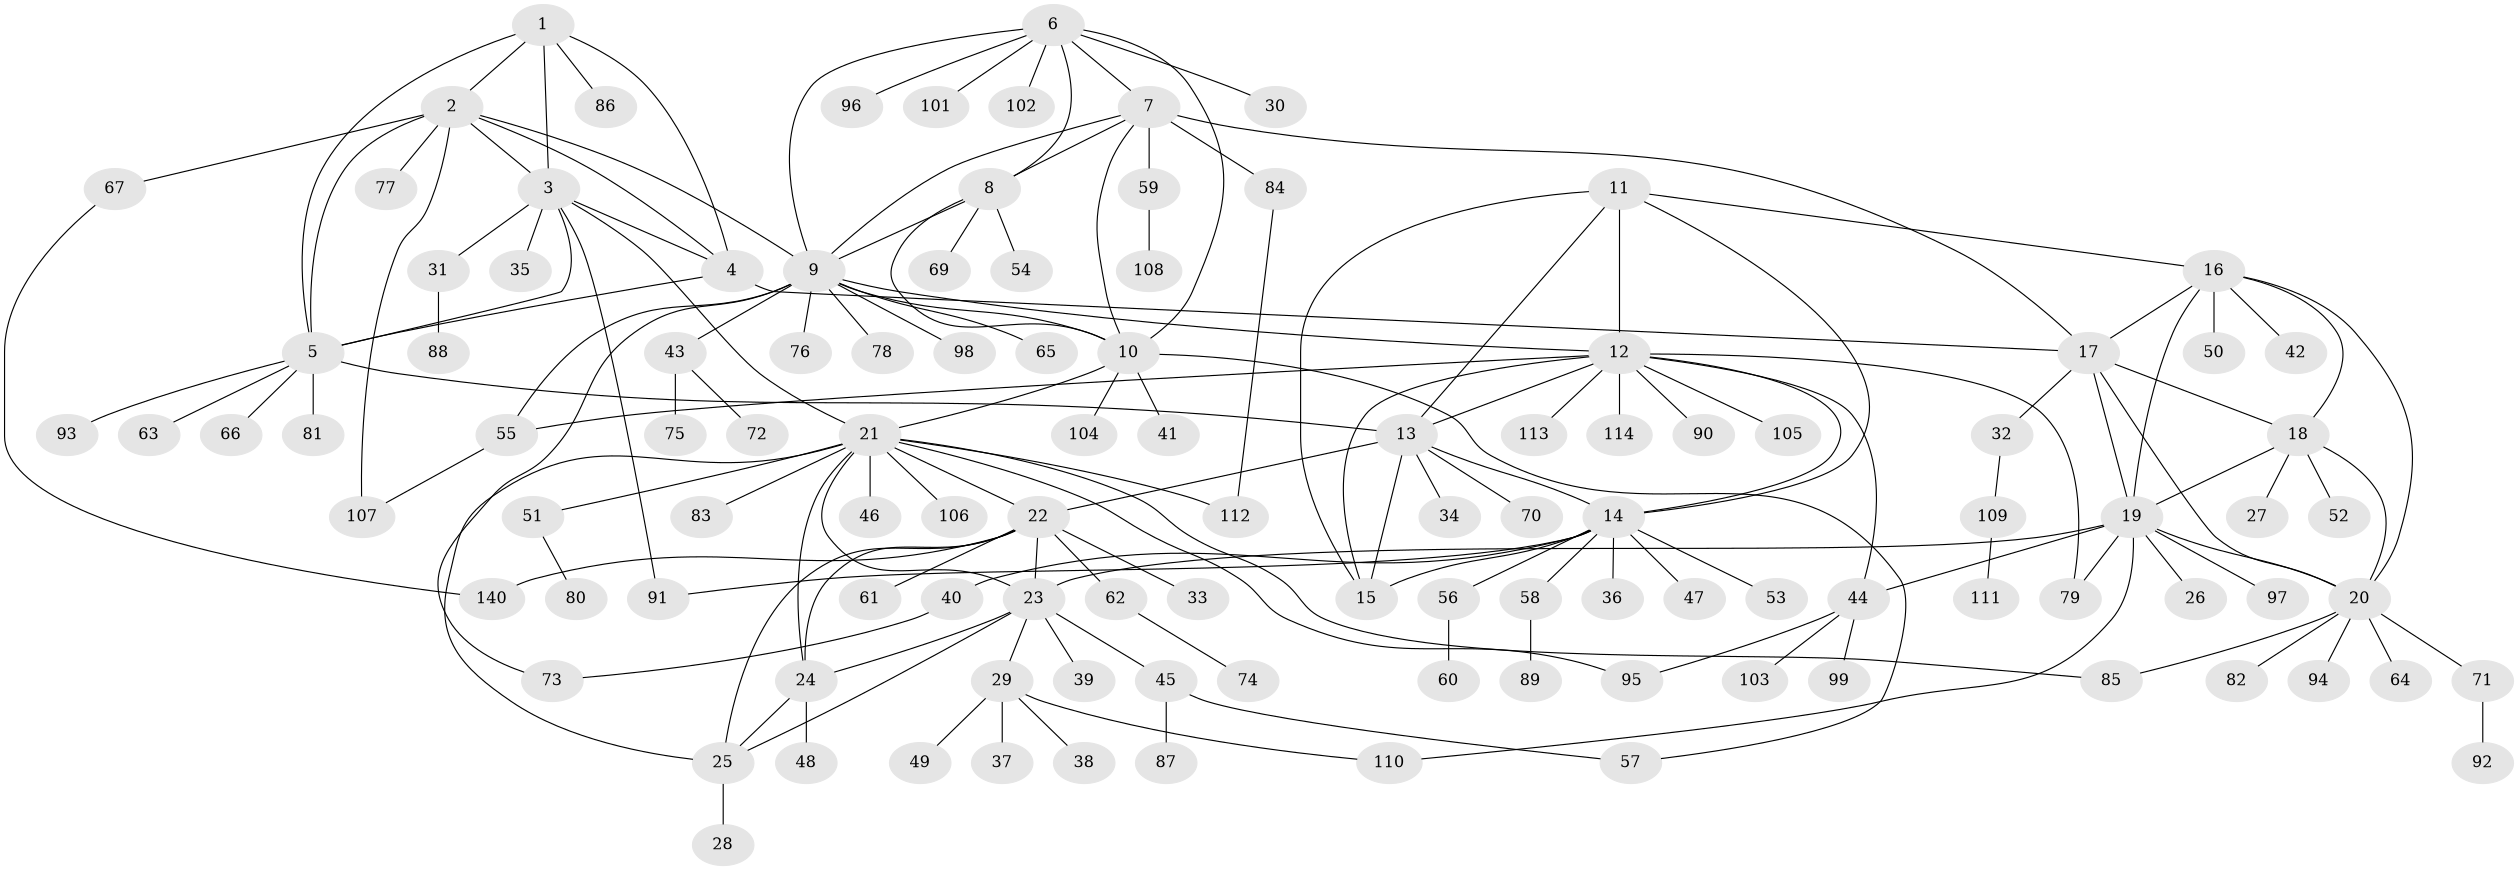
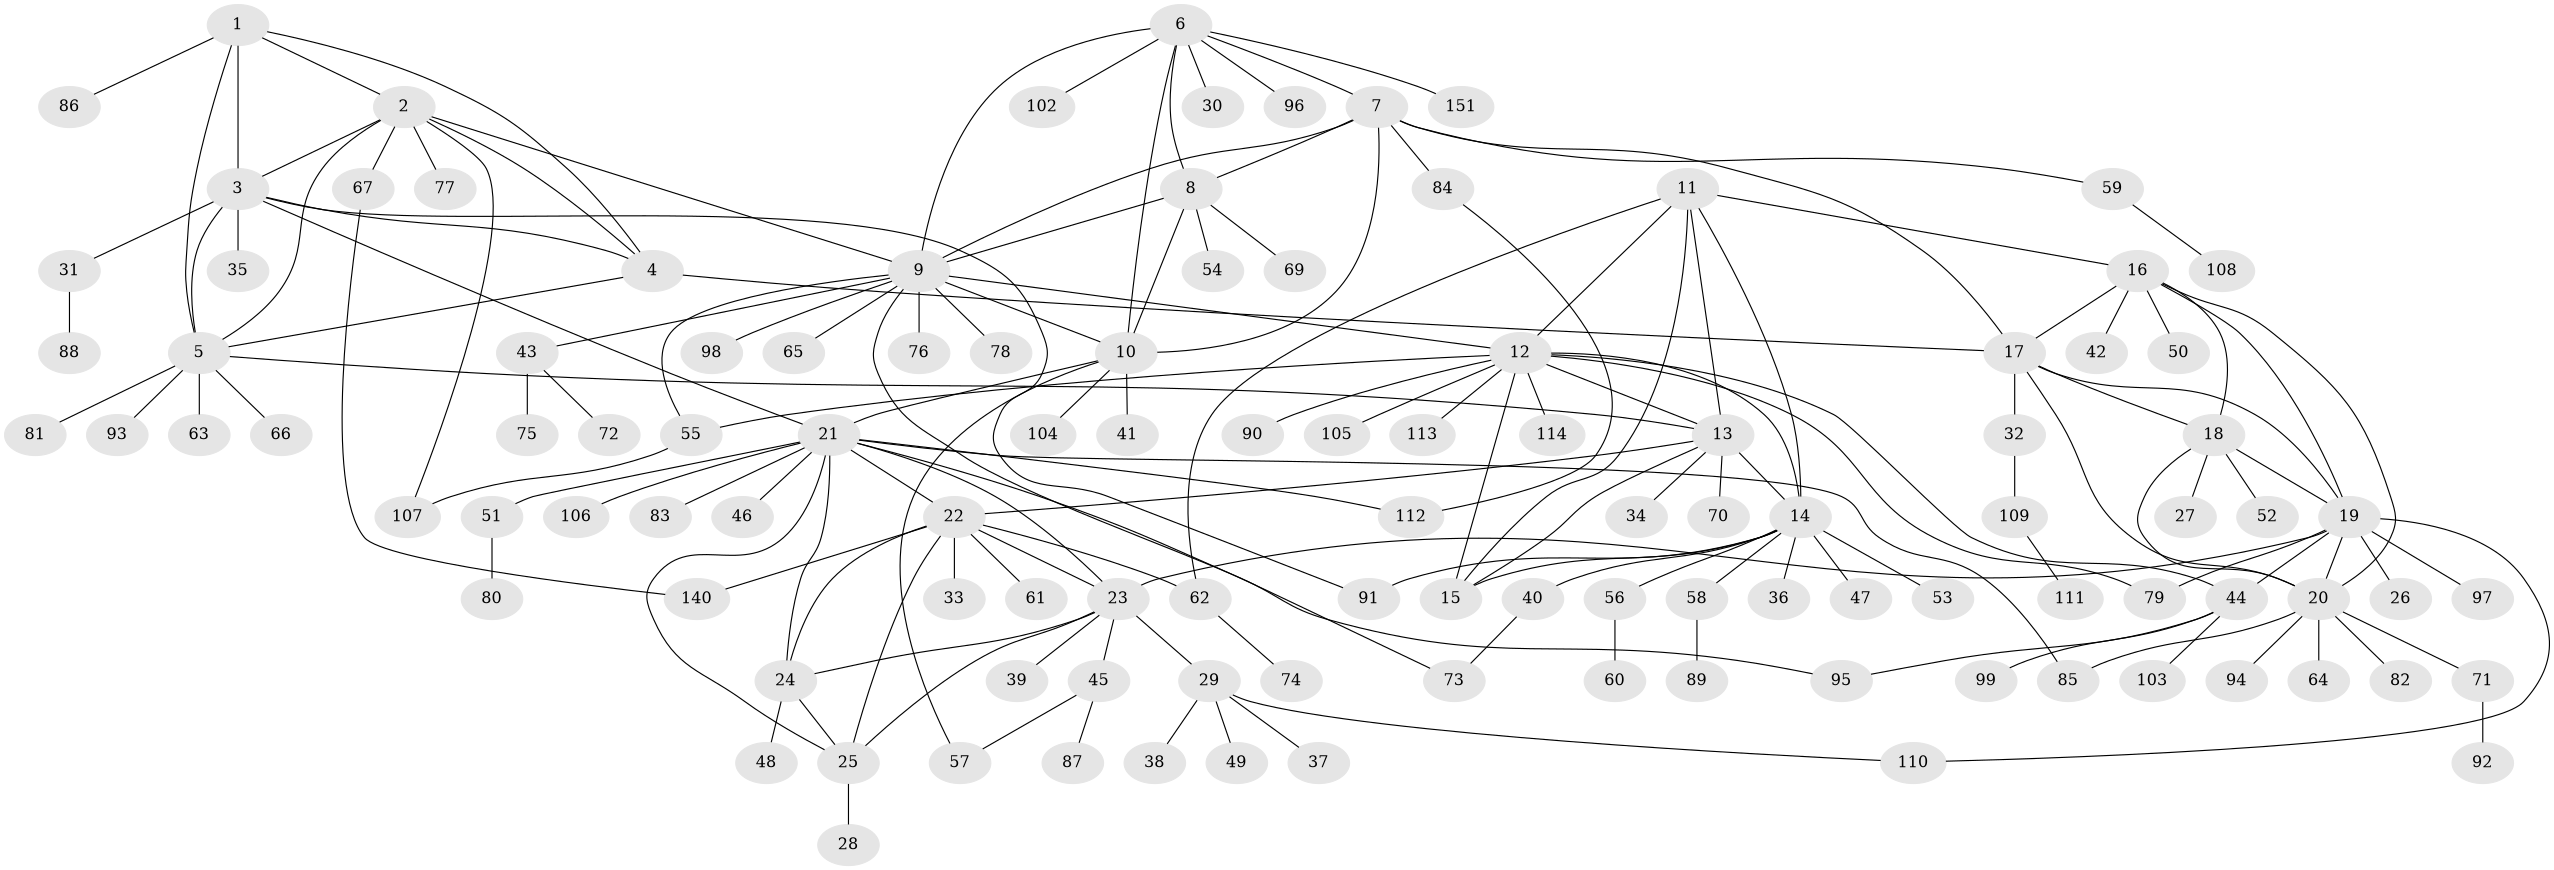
(936, 107) -> (1461, 107)
none -> (1363, 314)
